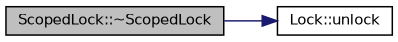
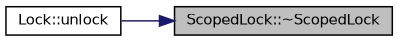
(243, 21) -> (140, 21)
